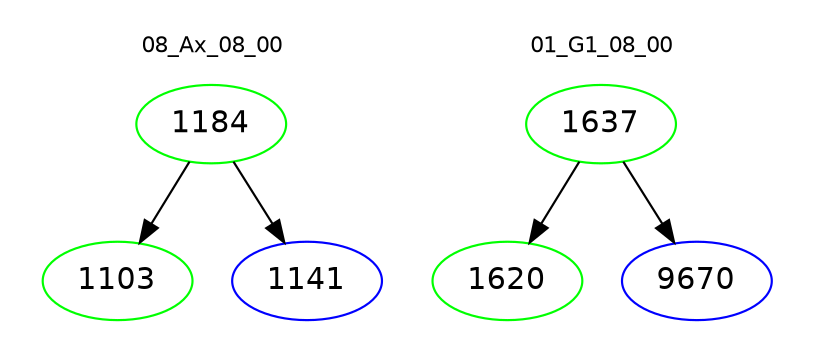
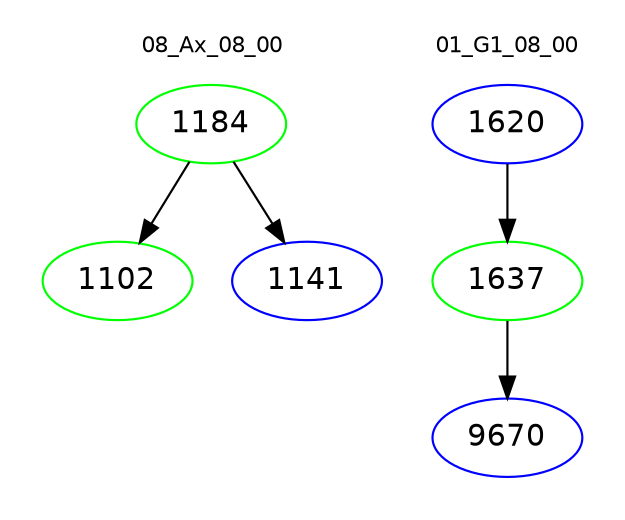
(560, 193) -> (507, 192)
(118, 281) -> (118, 281)
(507, 281) -> (507, 124)
